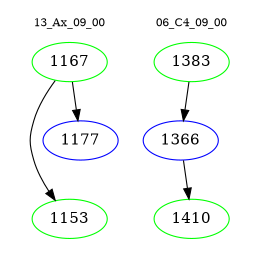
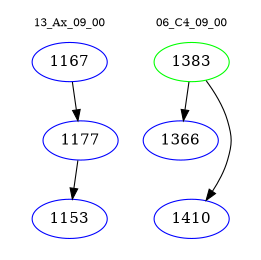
(70, 62) -> (70, 62)
(31, 135) -> (76, 174)
(185, 174) -> (231, 135)
(70, 219) -> (70, 219)
(192, 219) -> (192, 219)
